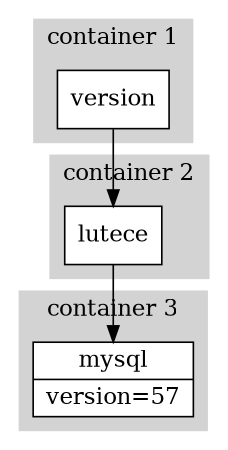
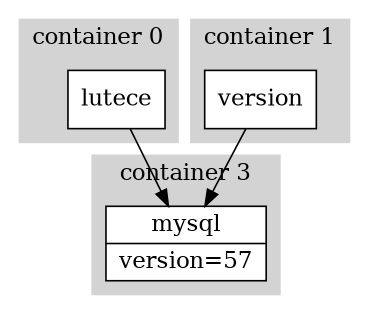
(113, 165) -> (226, 166)
(129, 174) -> (99, 38)
